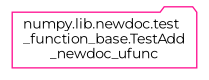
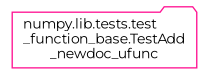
(104, 40) -> (104, 40)
